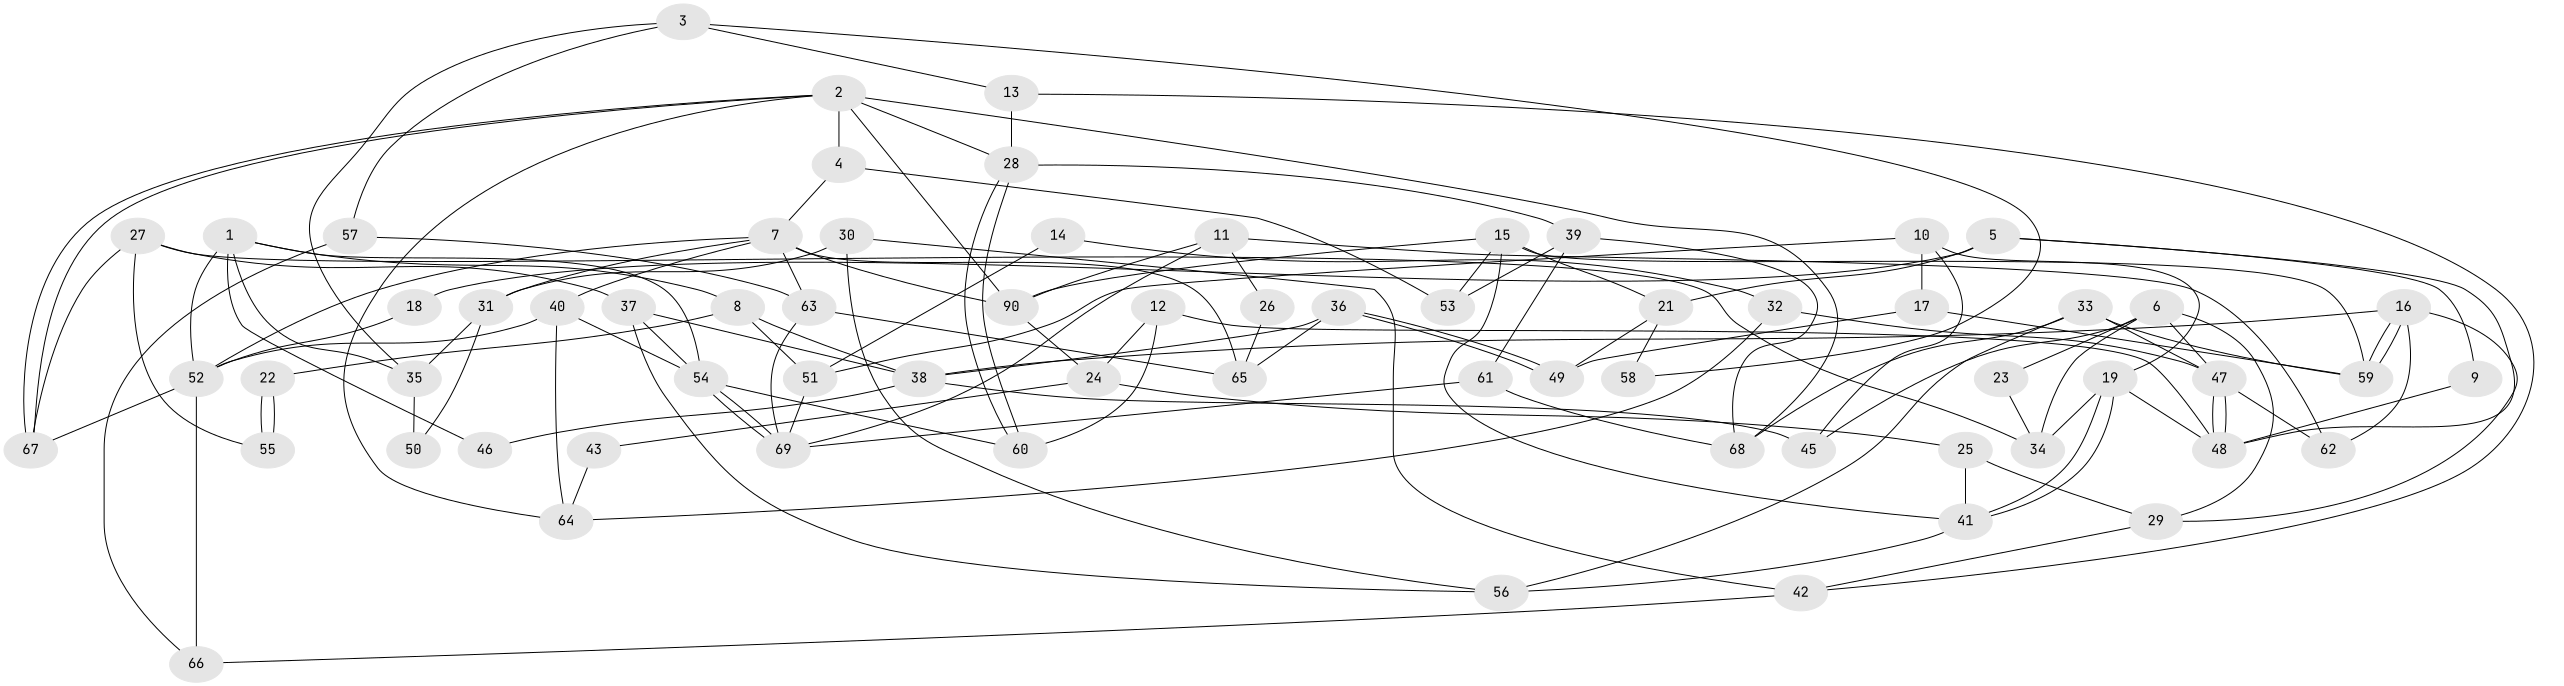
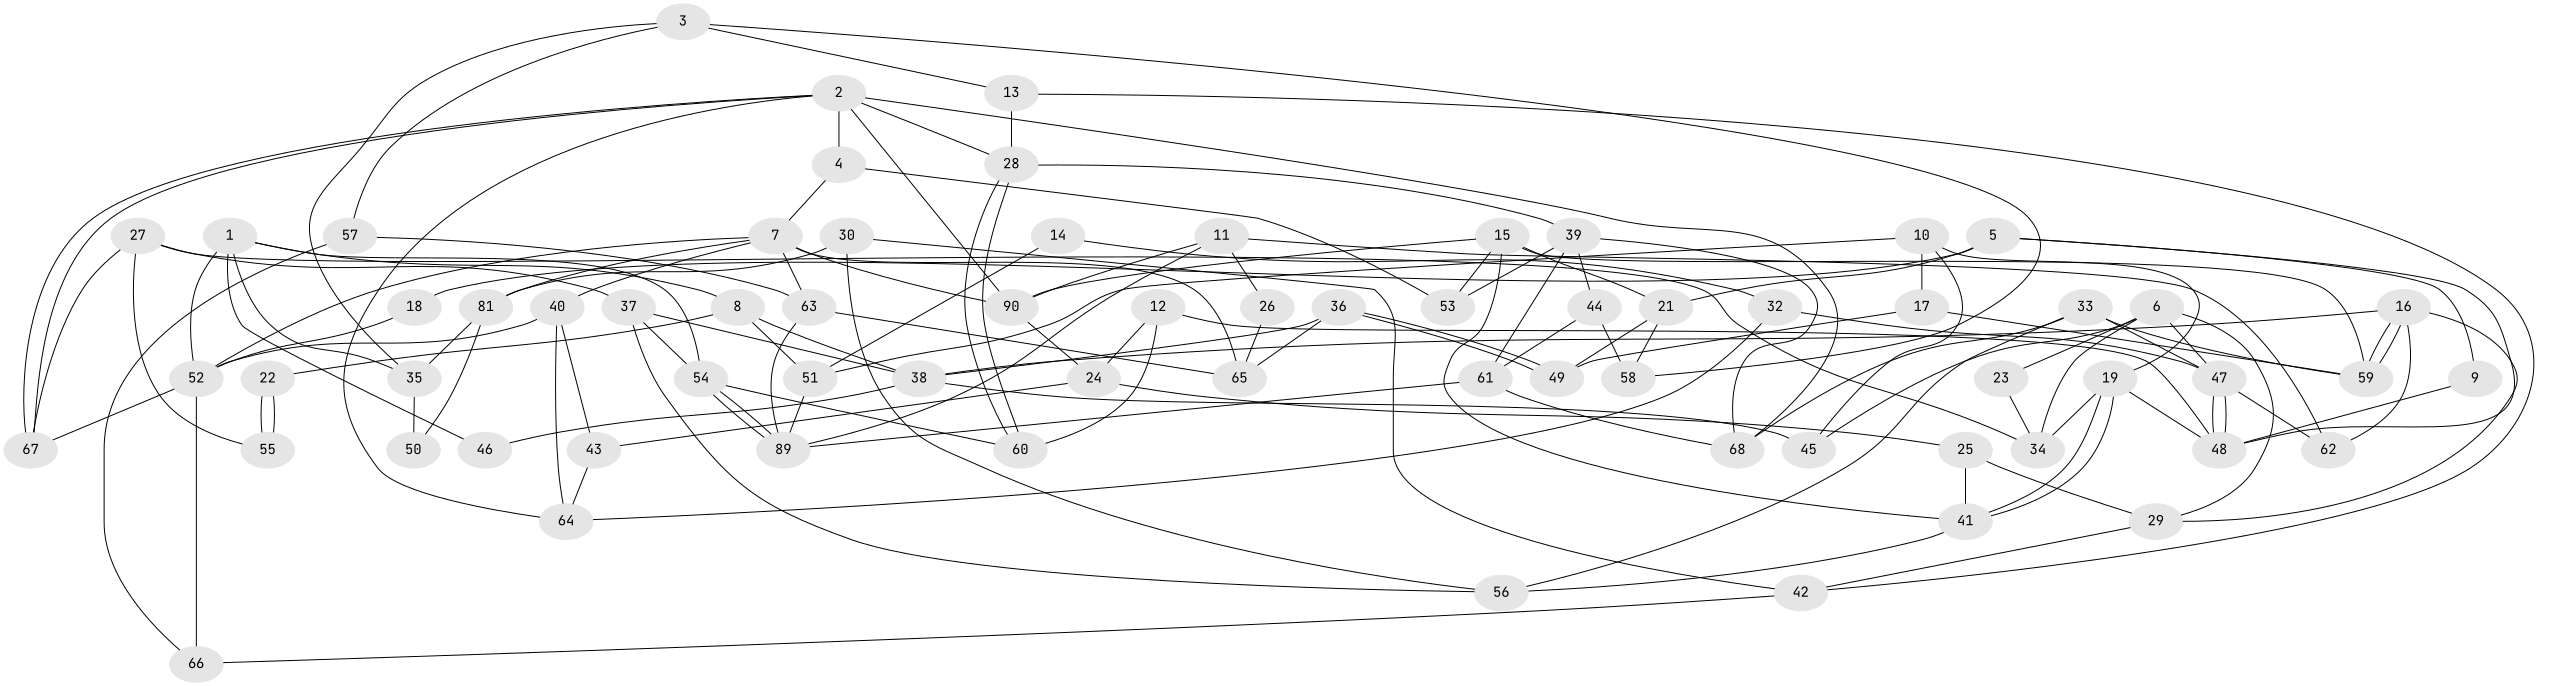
(486, 307) -> (486, 307)
none -> (1595, 307)
(629, 343) -> (576, 379)
(783, 450) -> (783, 450)
